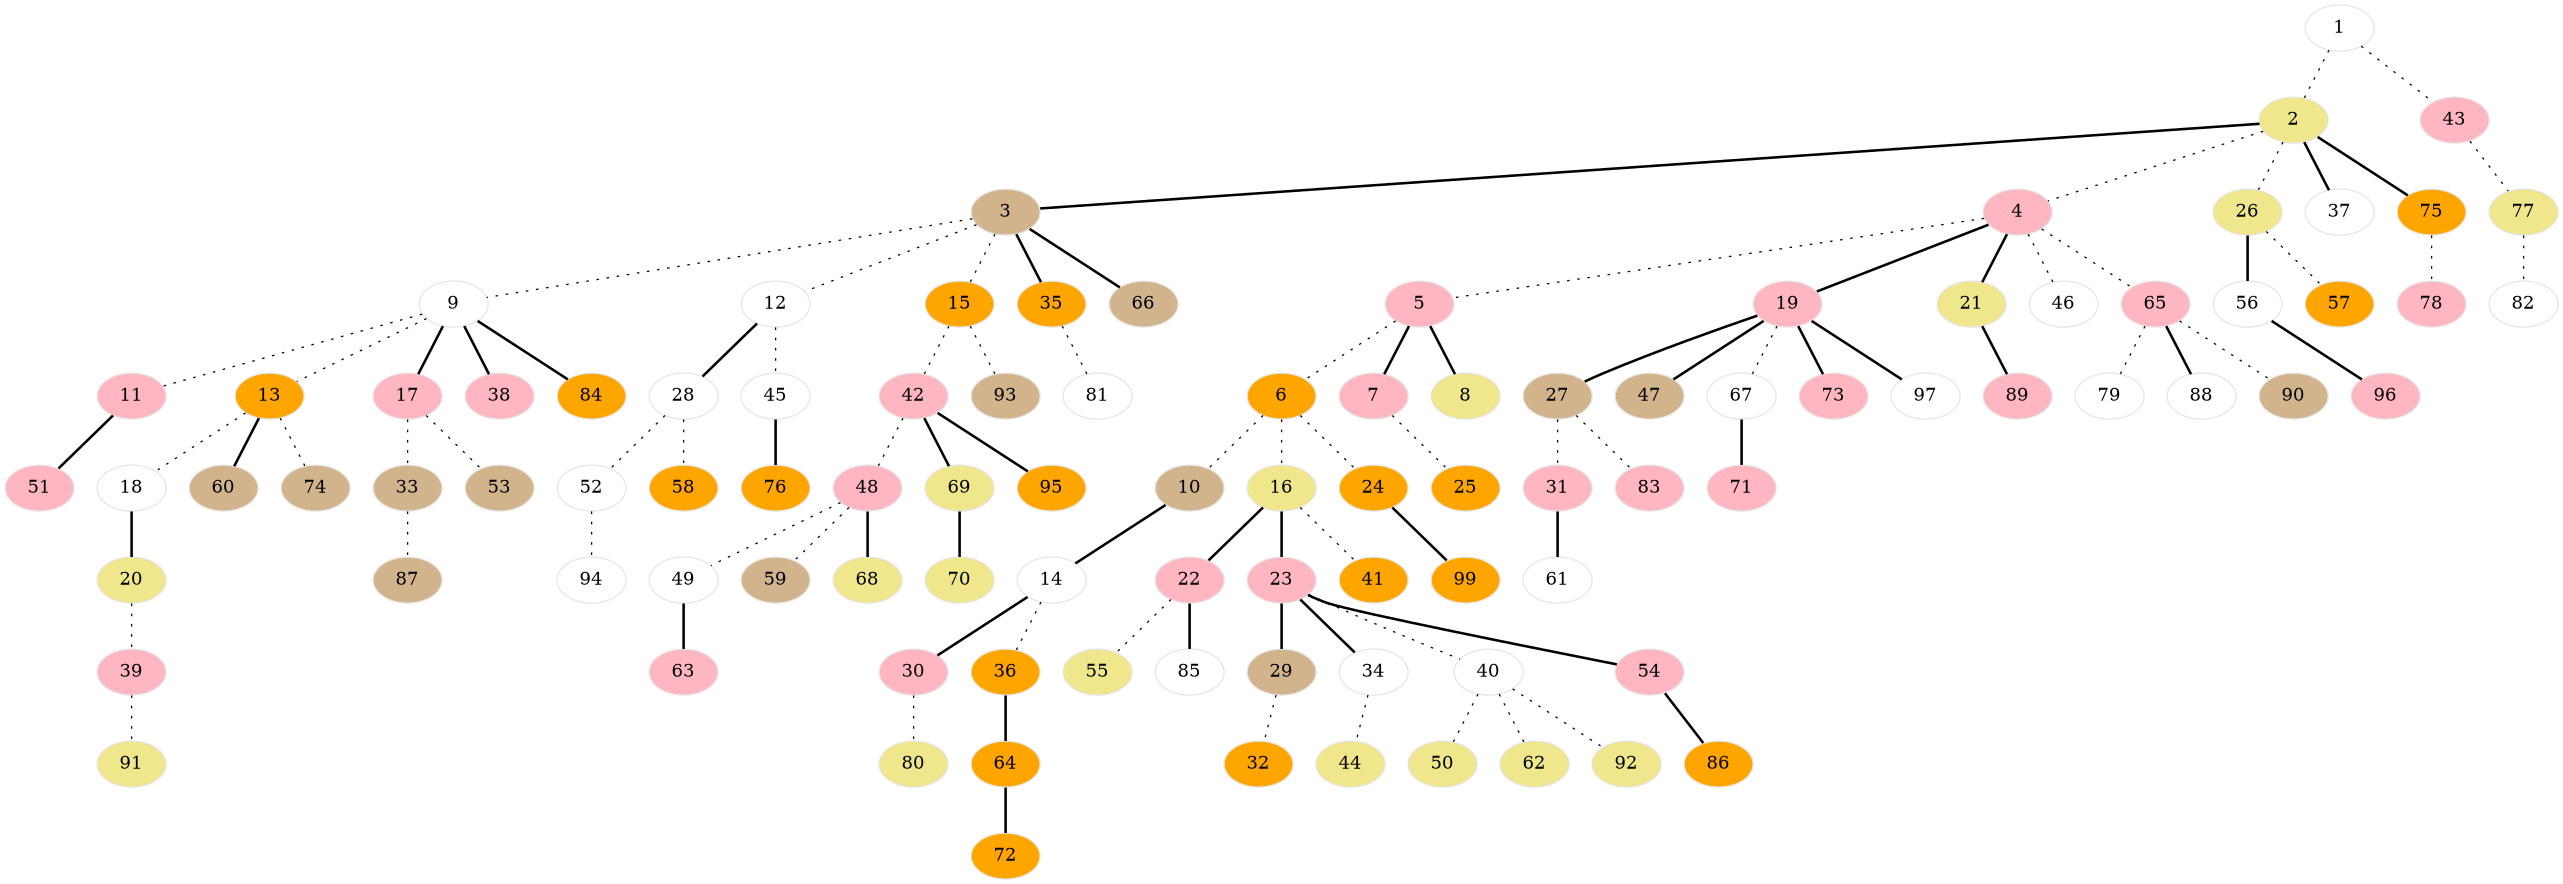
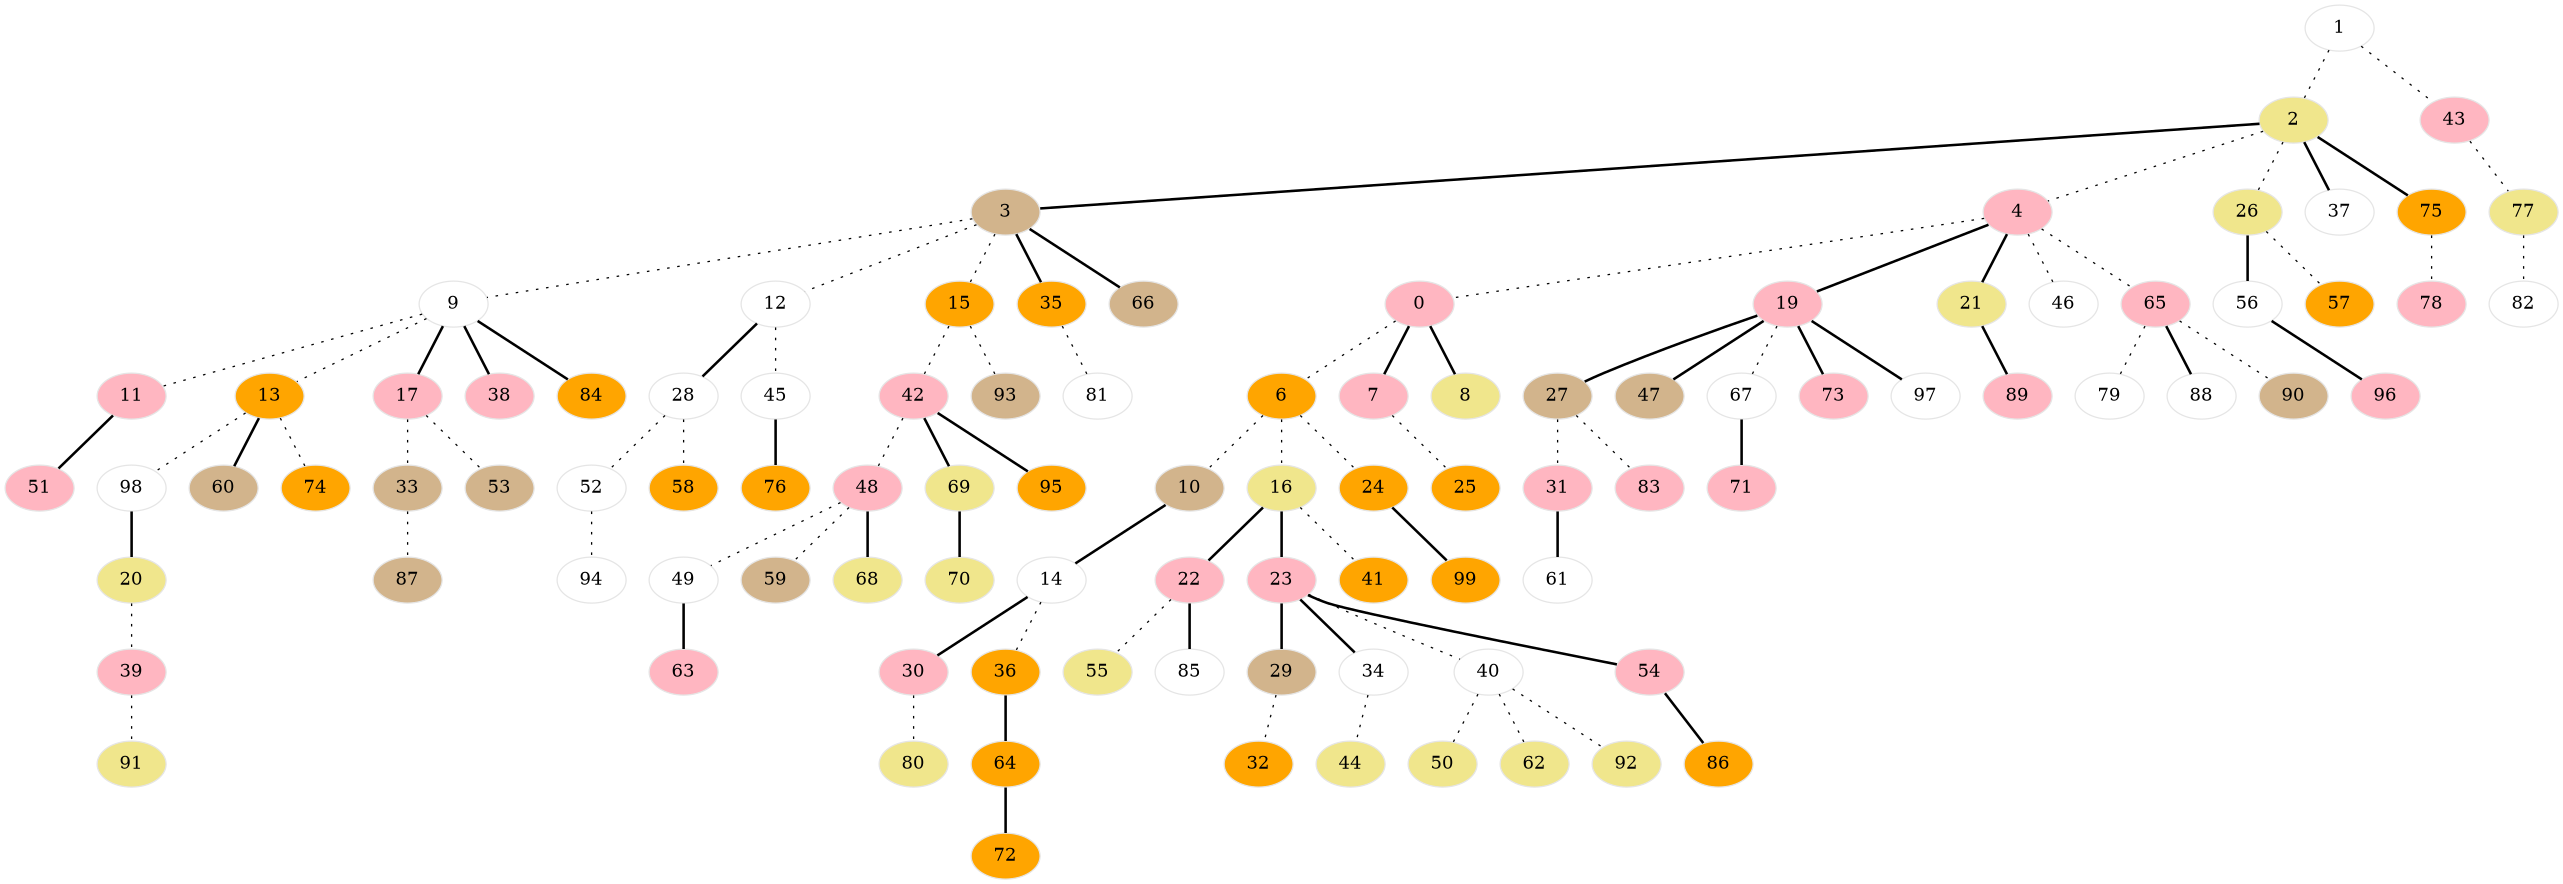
(1420, 304) -> (1420, 304)
(132, 488) -> (132, 488)
(316, 488) -> (316, 488)
